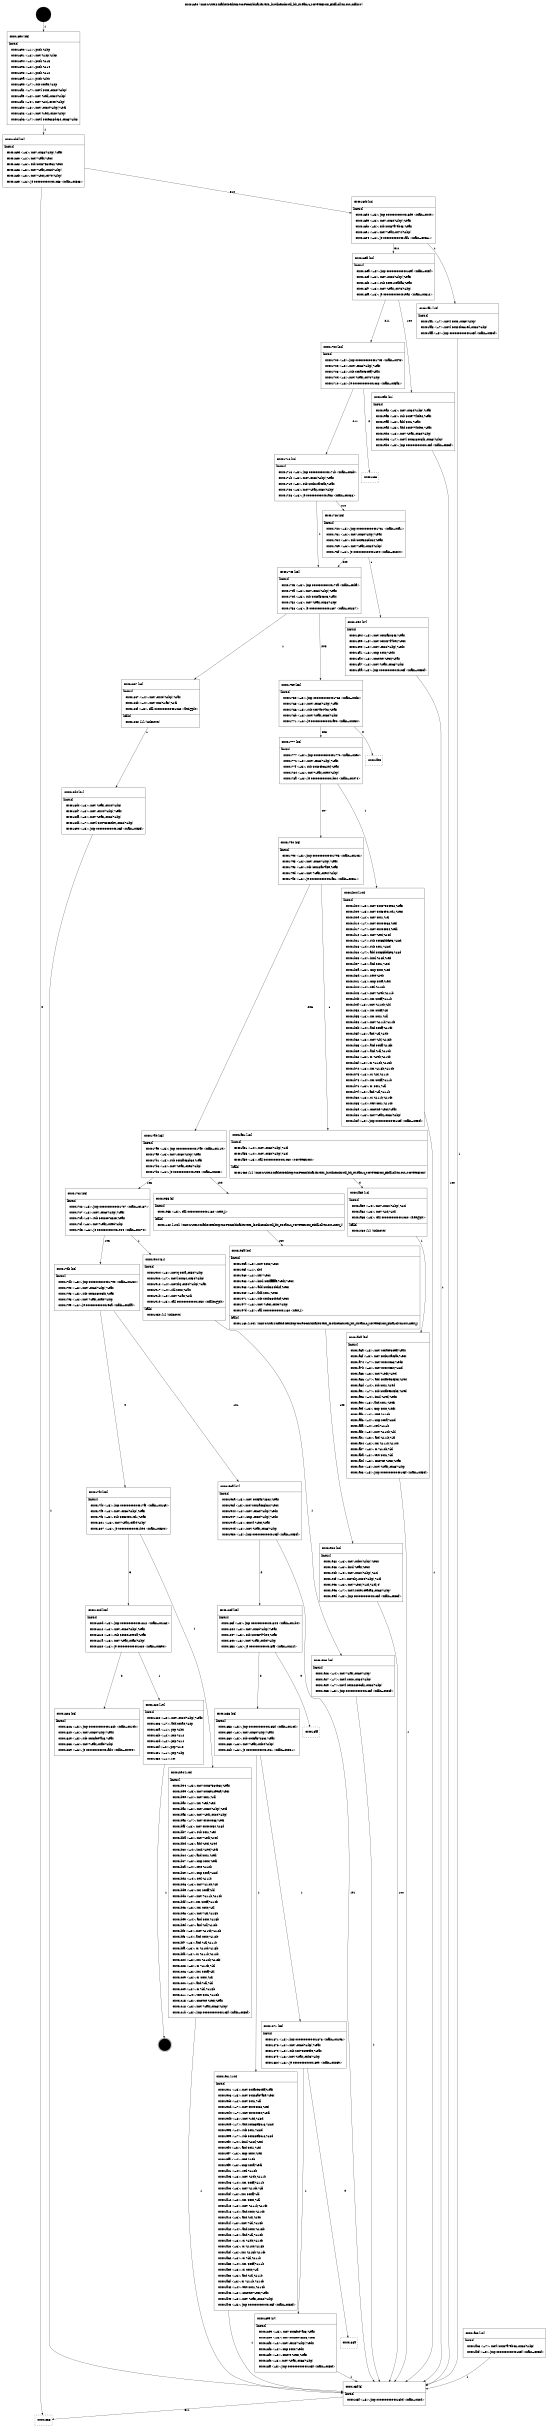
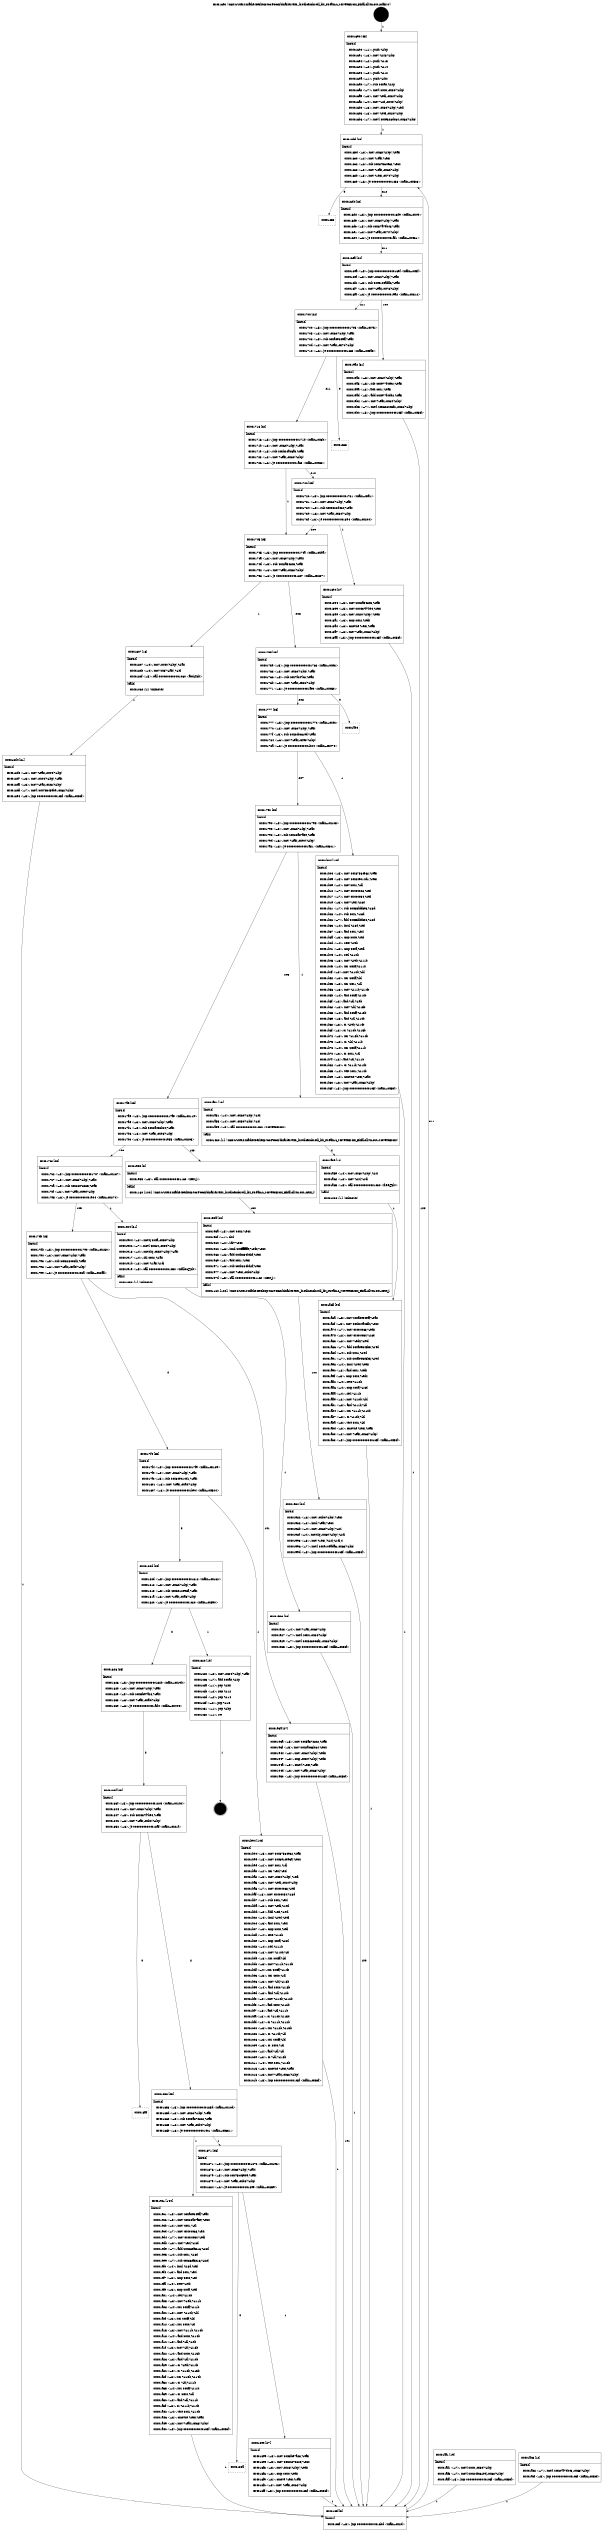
(445, 271) -> none
(260, 1572) -> (144, 1748)
(198, 2408) -> (428, 1352)
